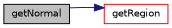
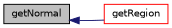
(82, 8) -> (92, 20)
